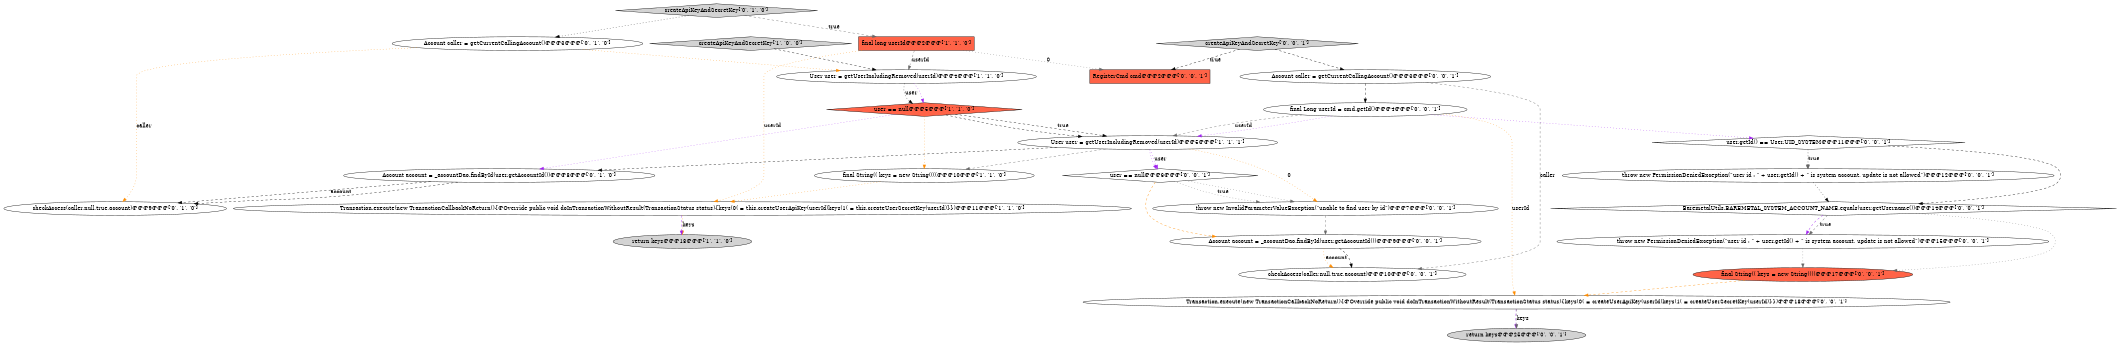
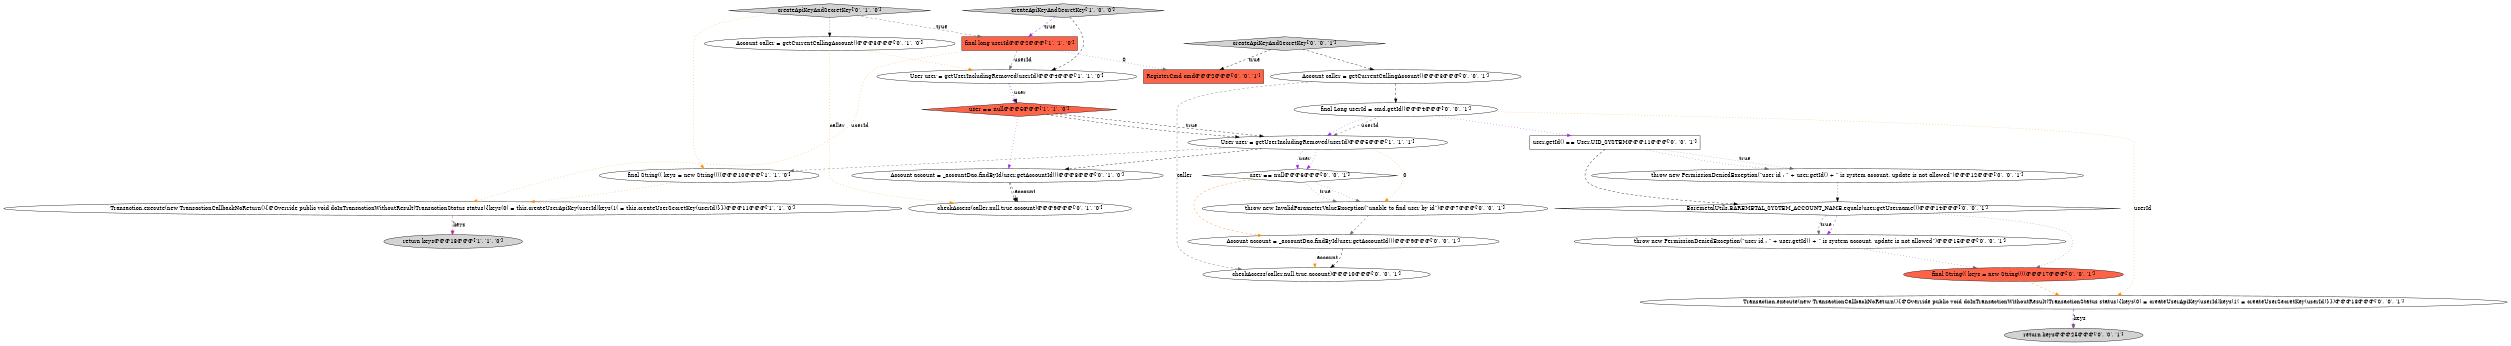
none -> (1043, 26)
(924, 141) -> (694, 59)
(1809, 143) -> (1615, 143)
